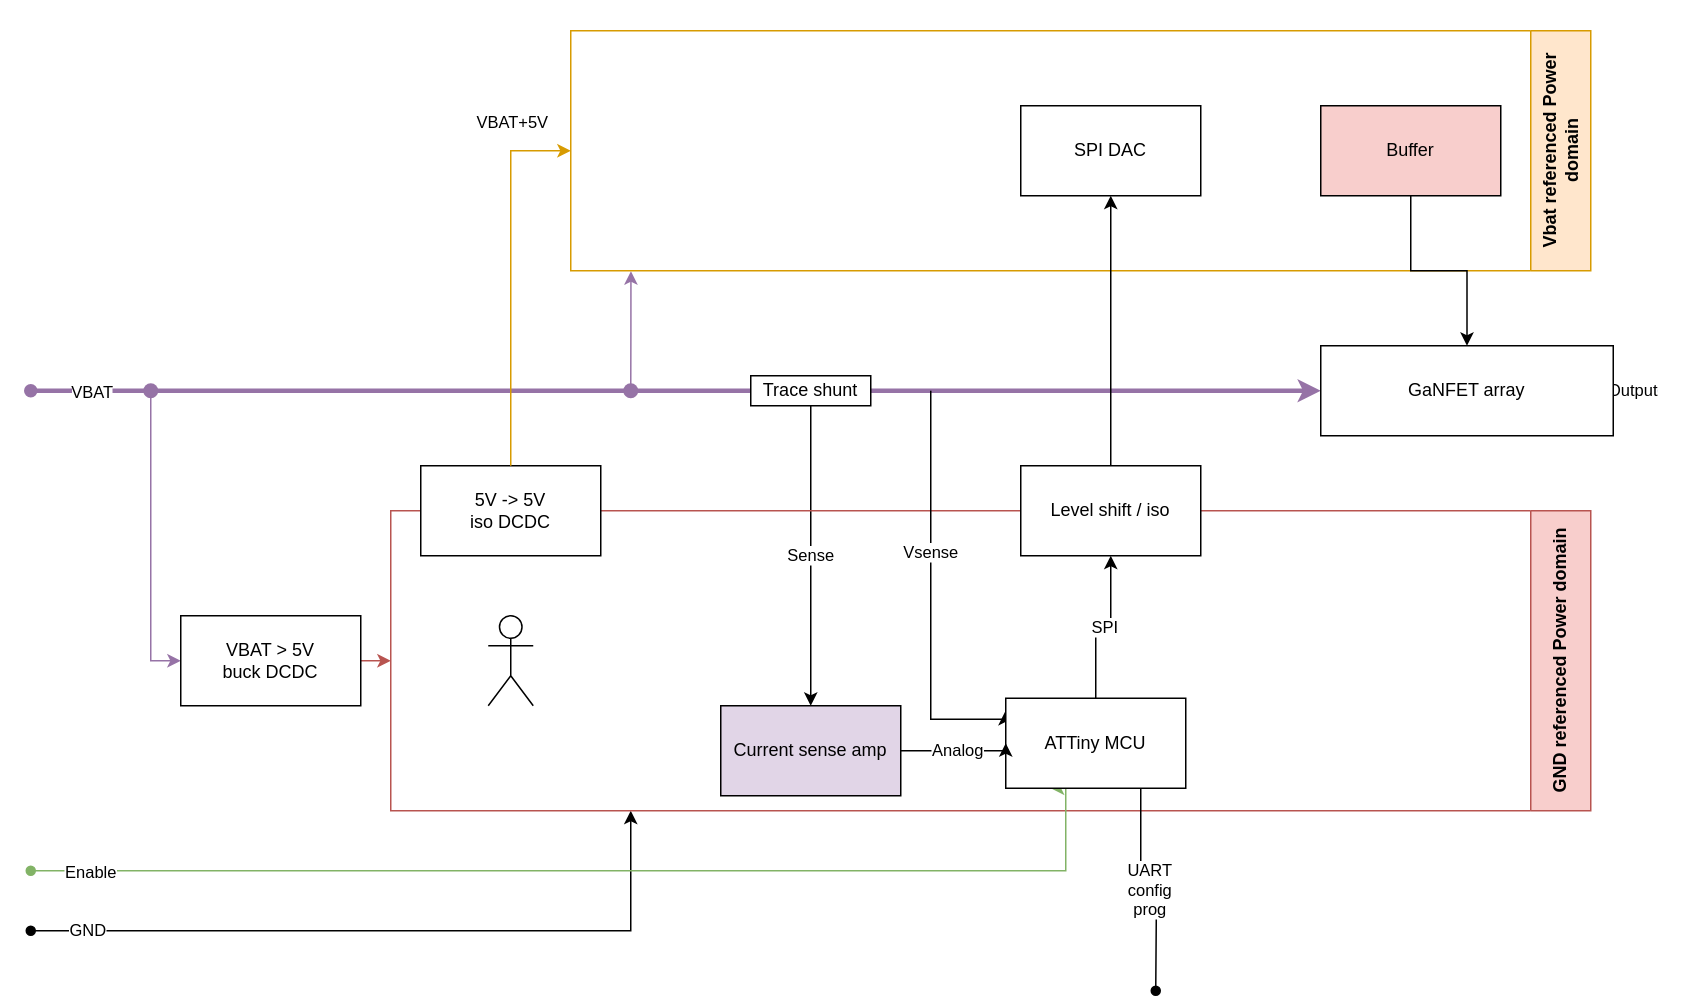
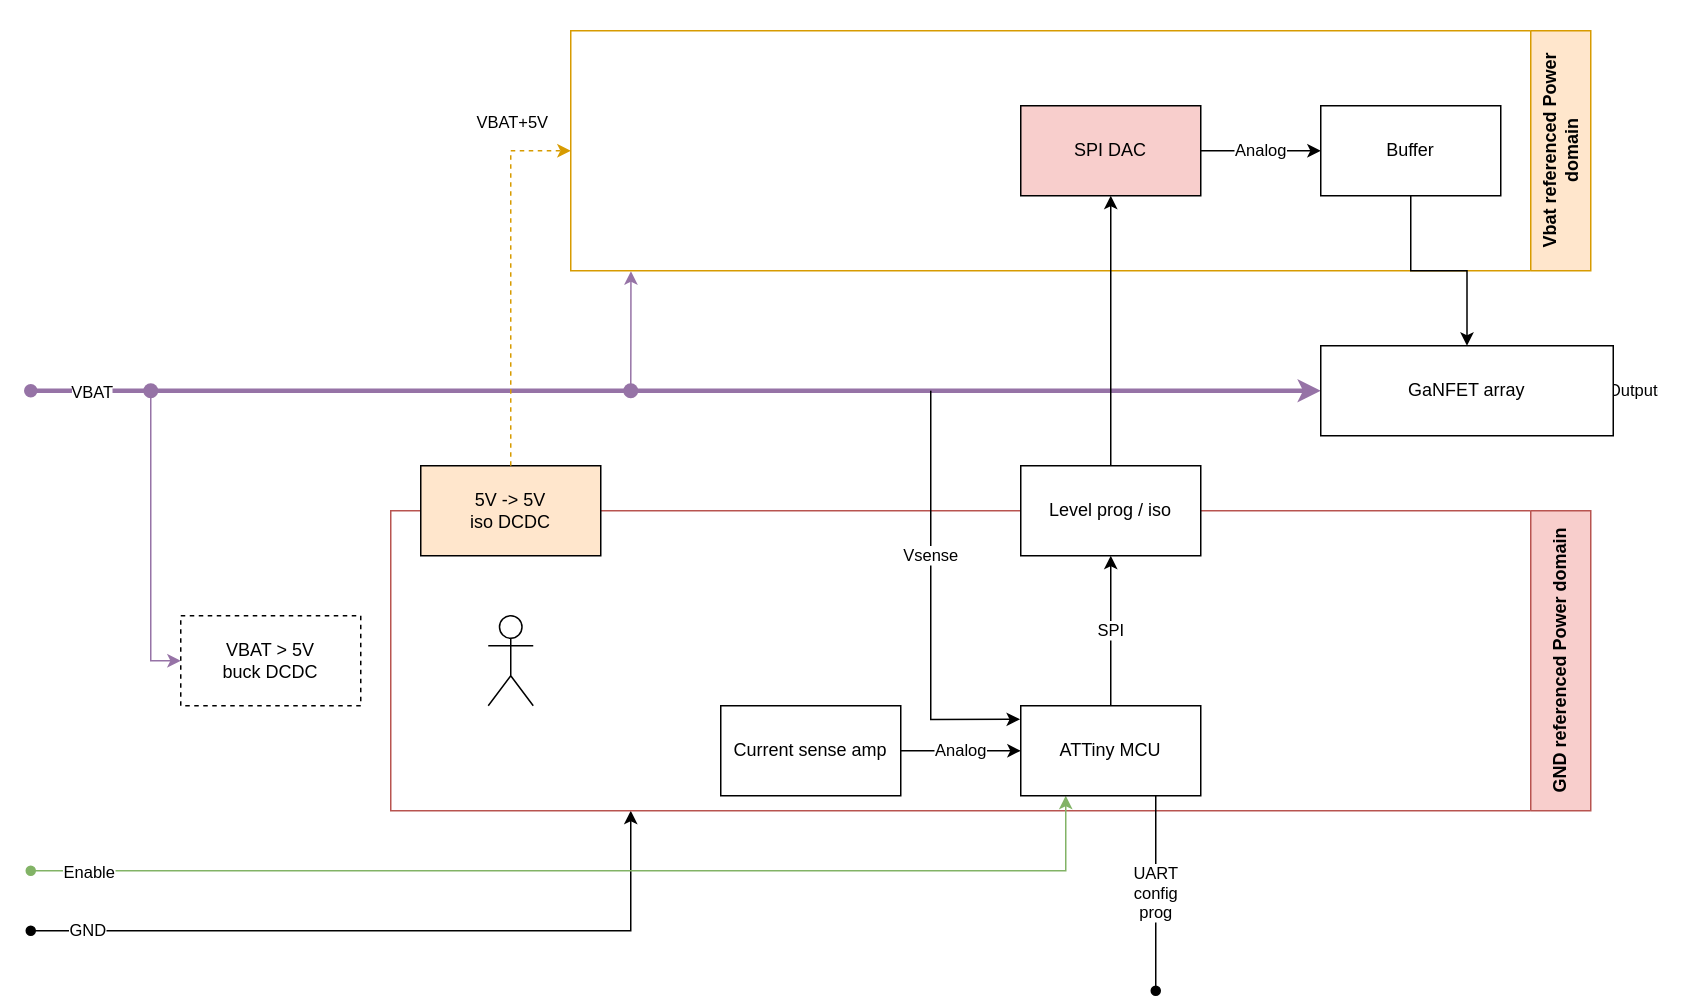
(1111, 151) -> (1111, 151)
none -> (1256, 151)
(1411, 151) -> (1411, 151)
(511, 284) -> (511, 284)
(811, 391) -> none
(511, 511) -> (511, 511)
(1111, 511) -> (1111, 511)
(811, 551) -> none
(271, 661) -> (271, 661)
(371, 661) -> none
(1096, 743) -> (1111, 751)
(811, 751) -> (811, 751)
